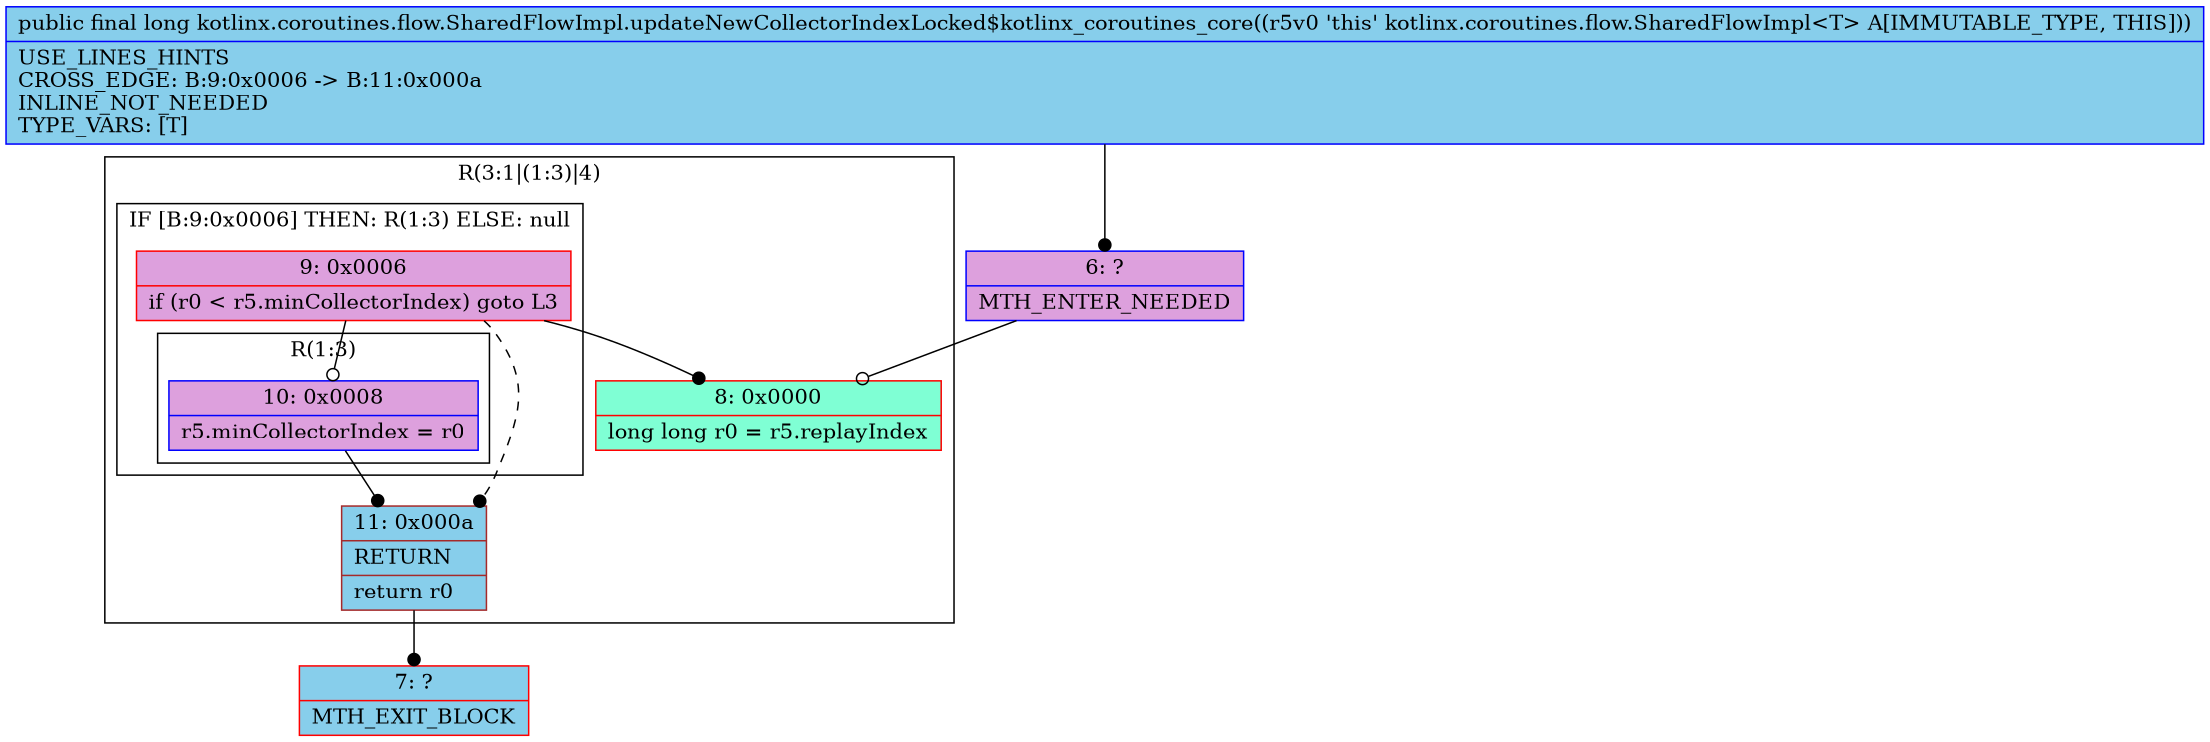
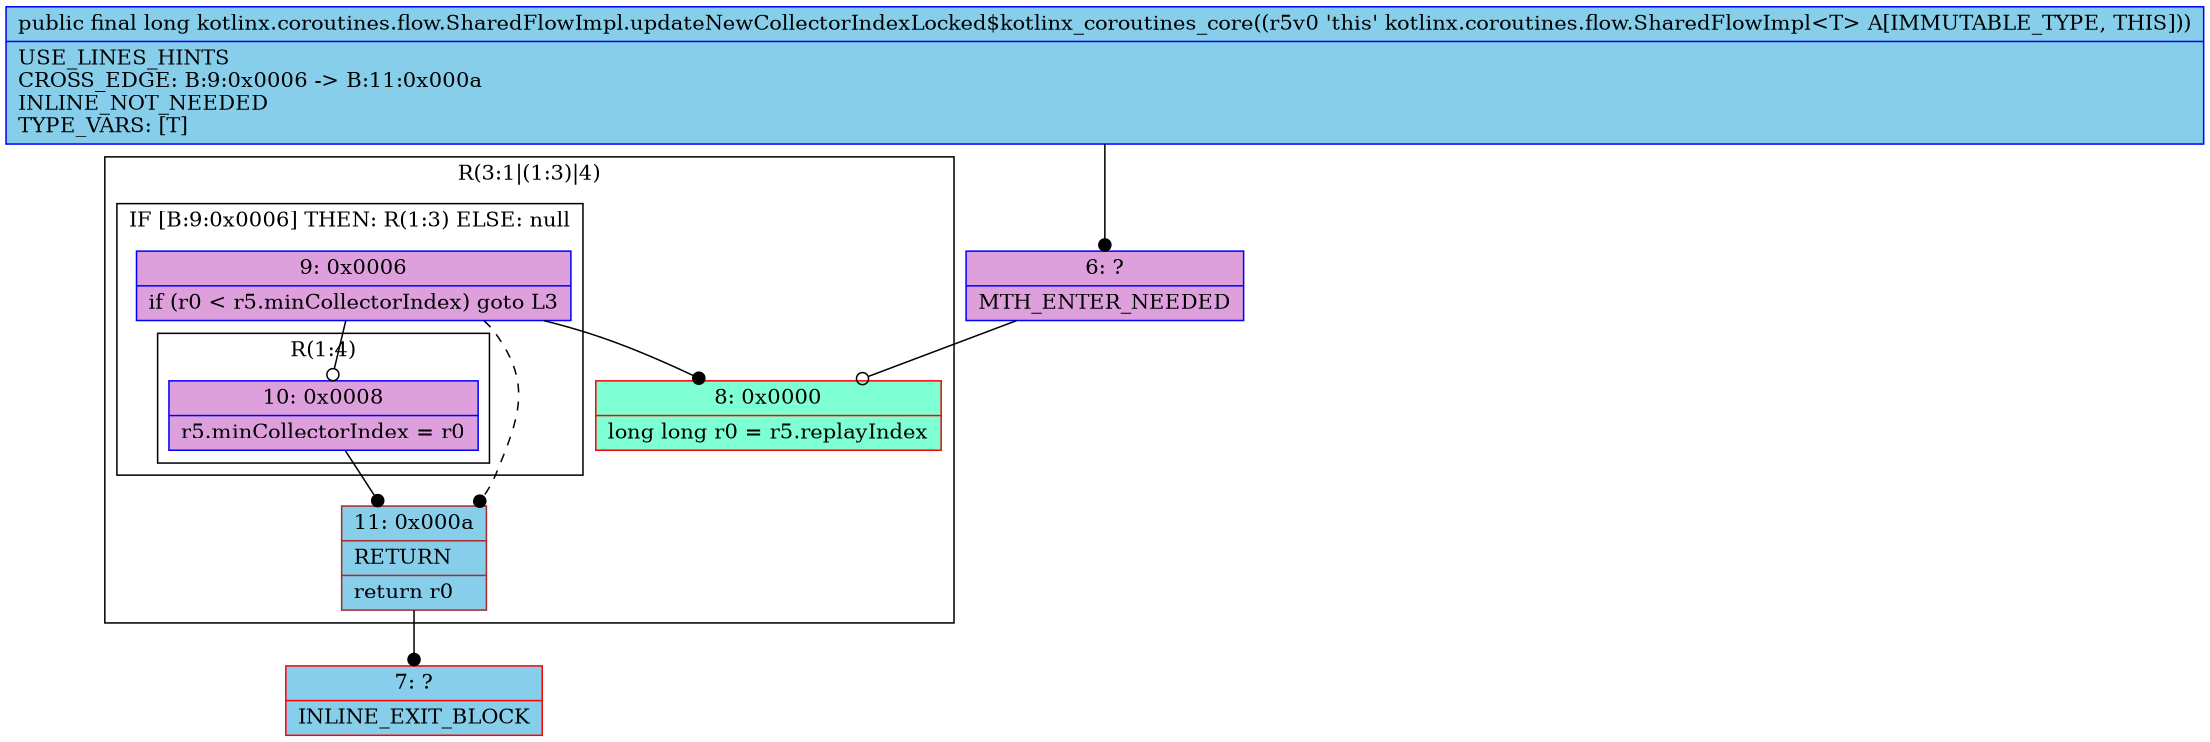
(354, 286) -> (354, 286)
(324, 351) -> (324, 351)
(414, 717) -> (414, 717)
